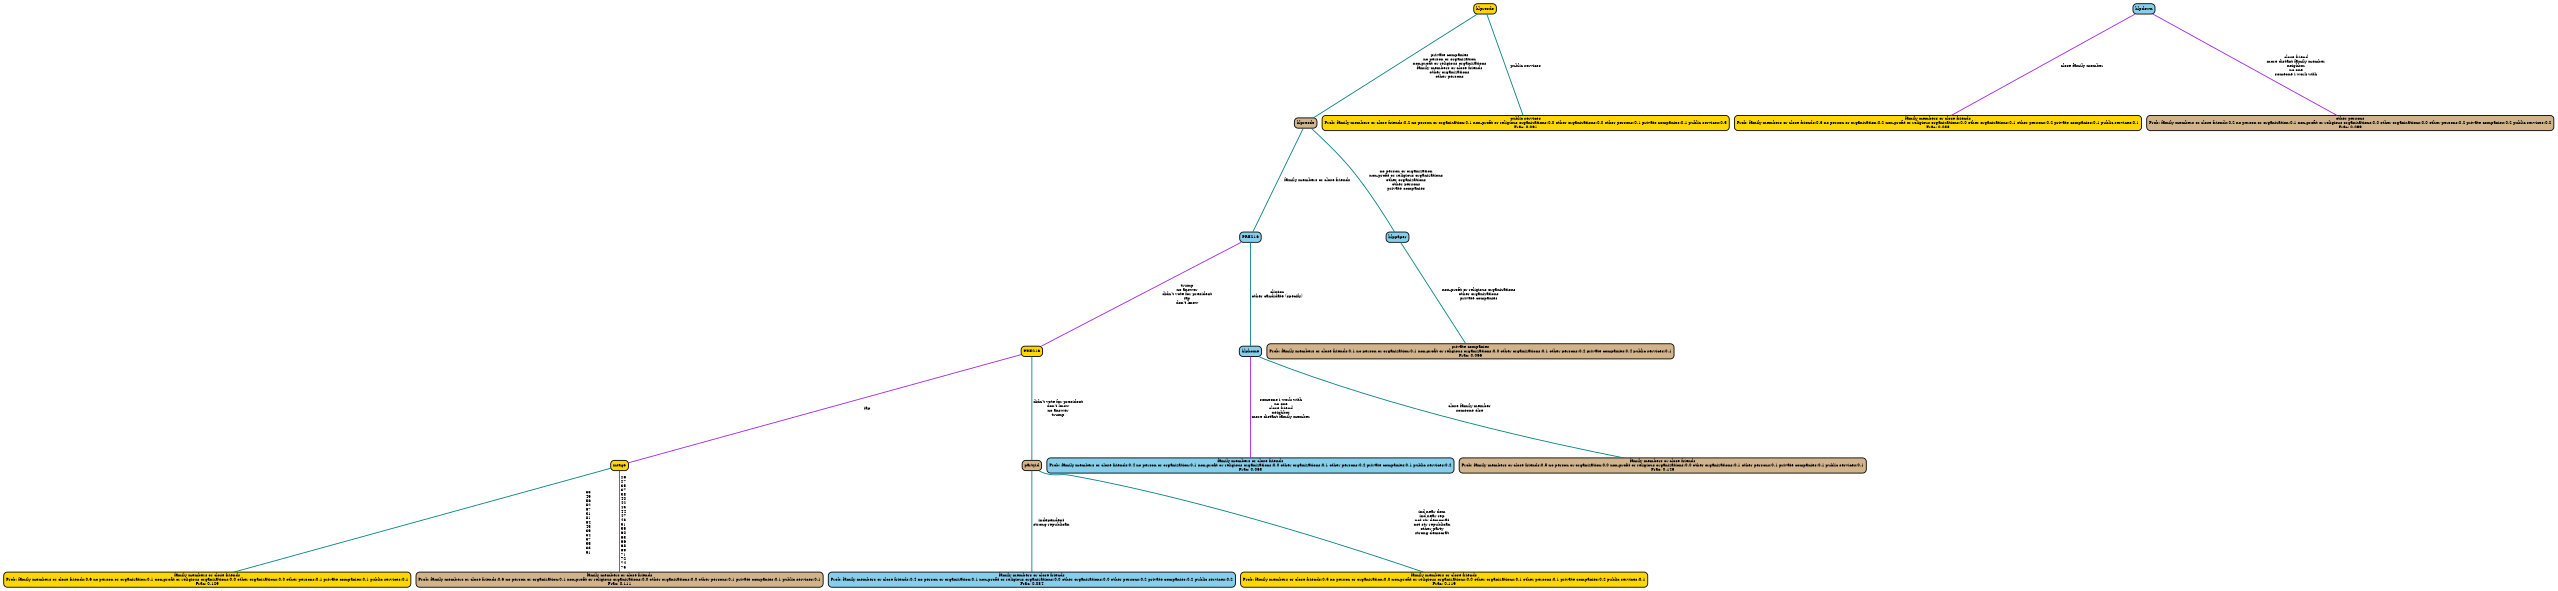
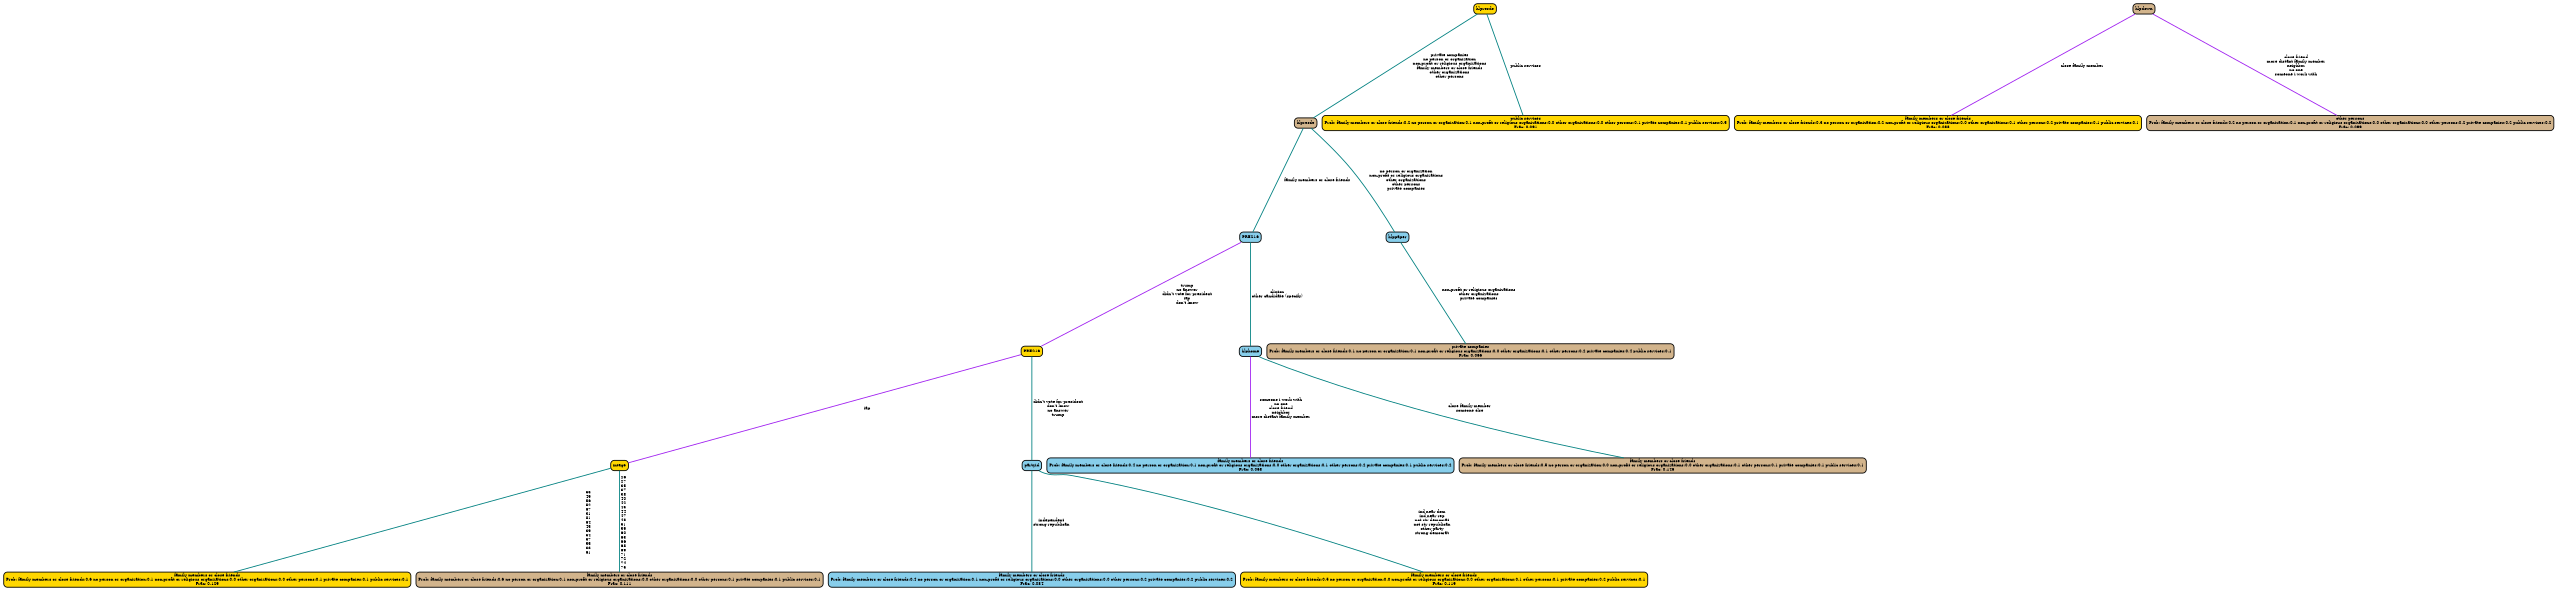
(2144, 9) -> (2144, 9)
(1032, 466) -> (1032, 466)
